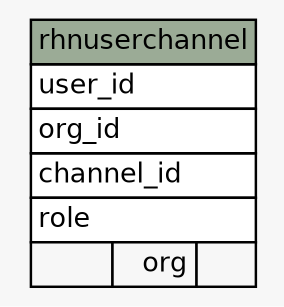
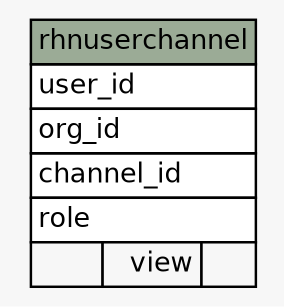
(166, 263) -> (162, 263)
